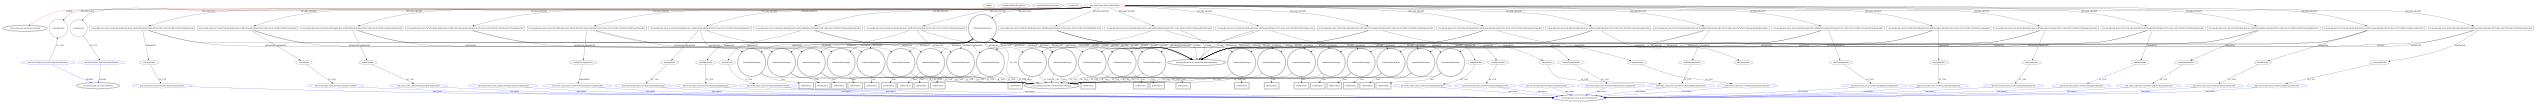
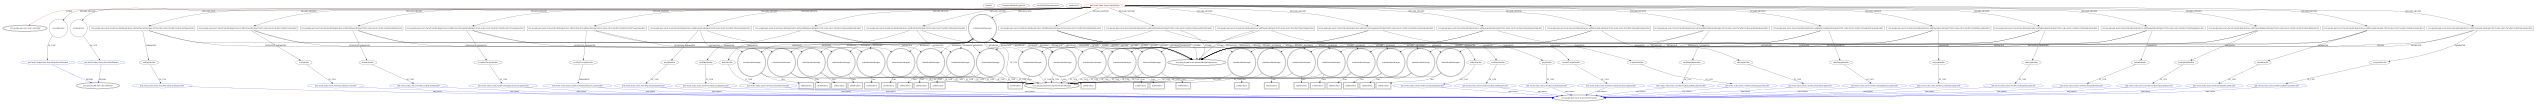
(88, 11) -> (88, 11)
(54, 50) -> (48, 47)
none -> (488, 62)
(2112, 74) -> (2112, 74)
(1600, 82) -> (1547, 73)
none -> (1810, 86)
